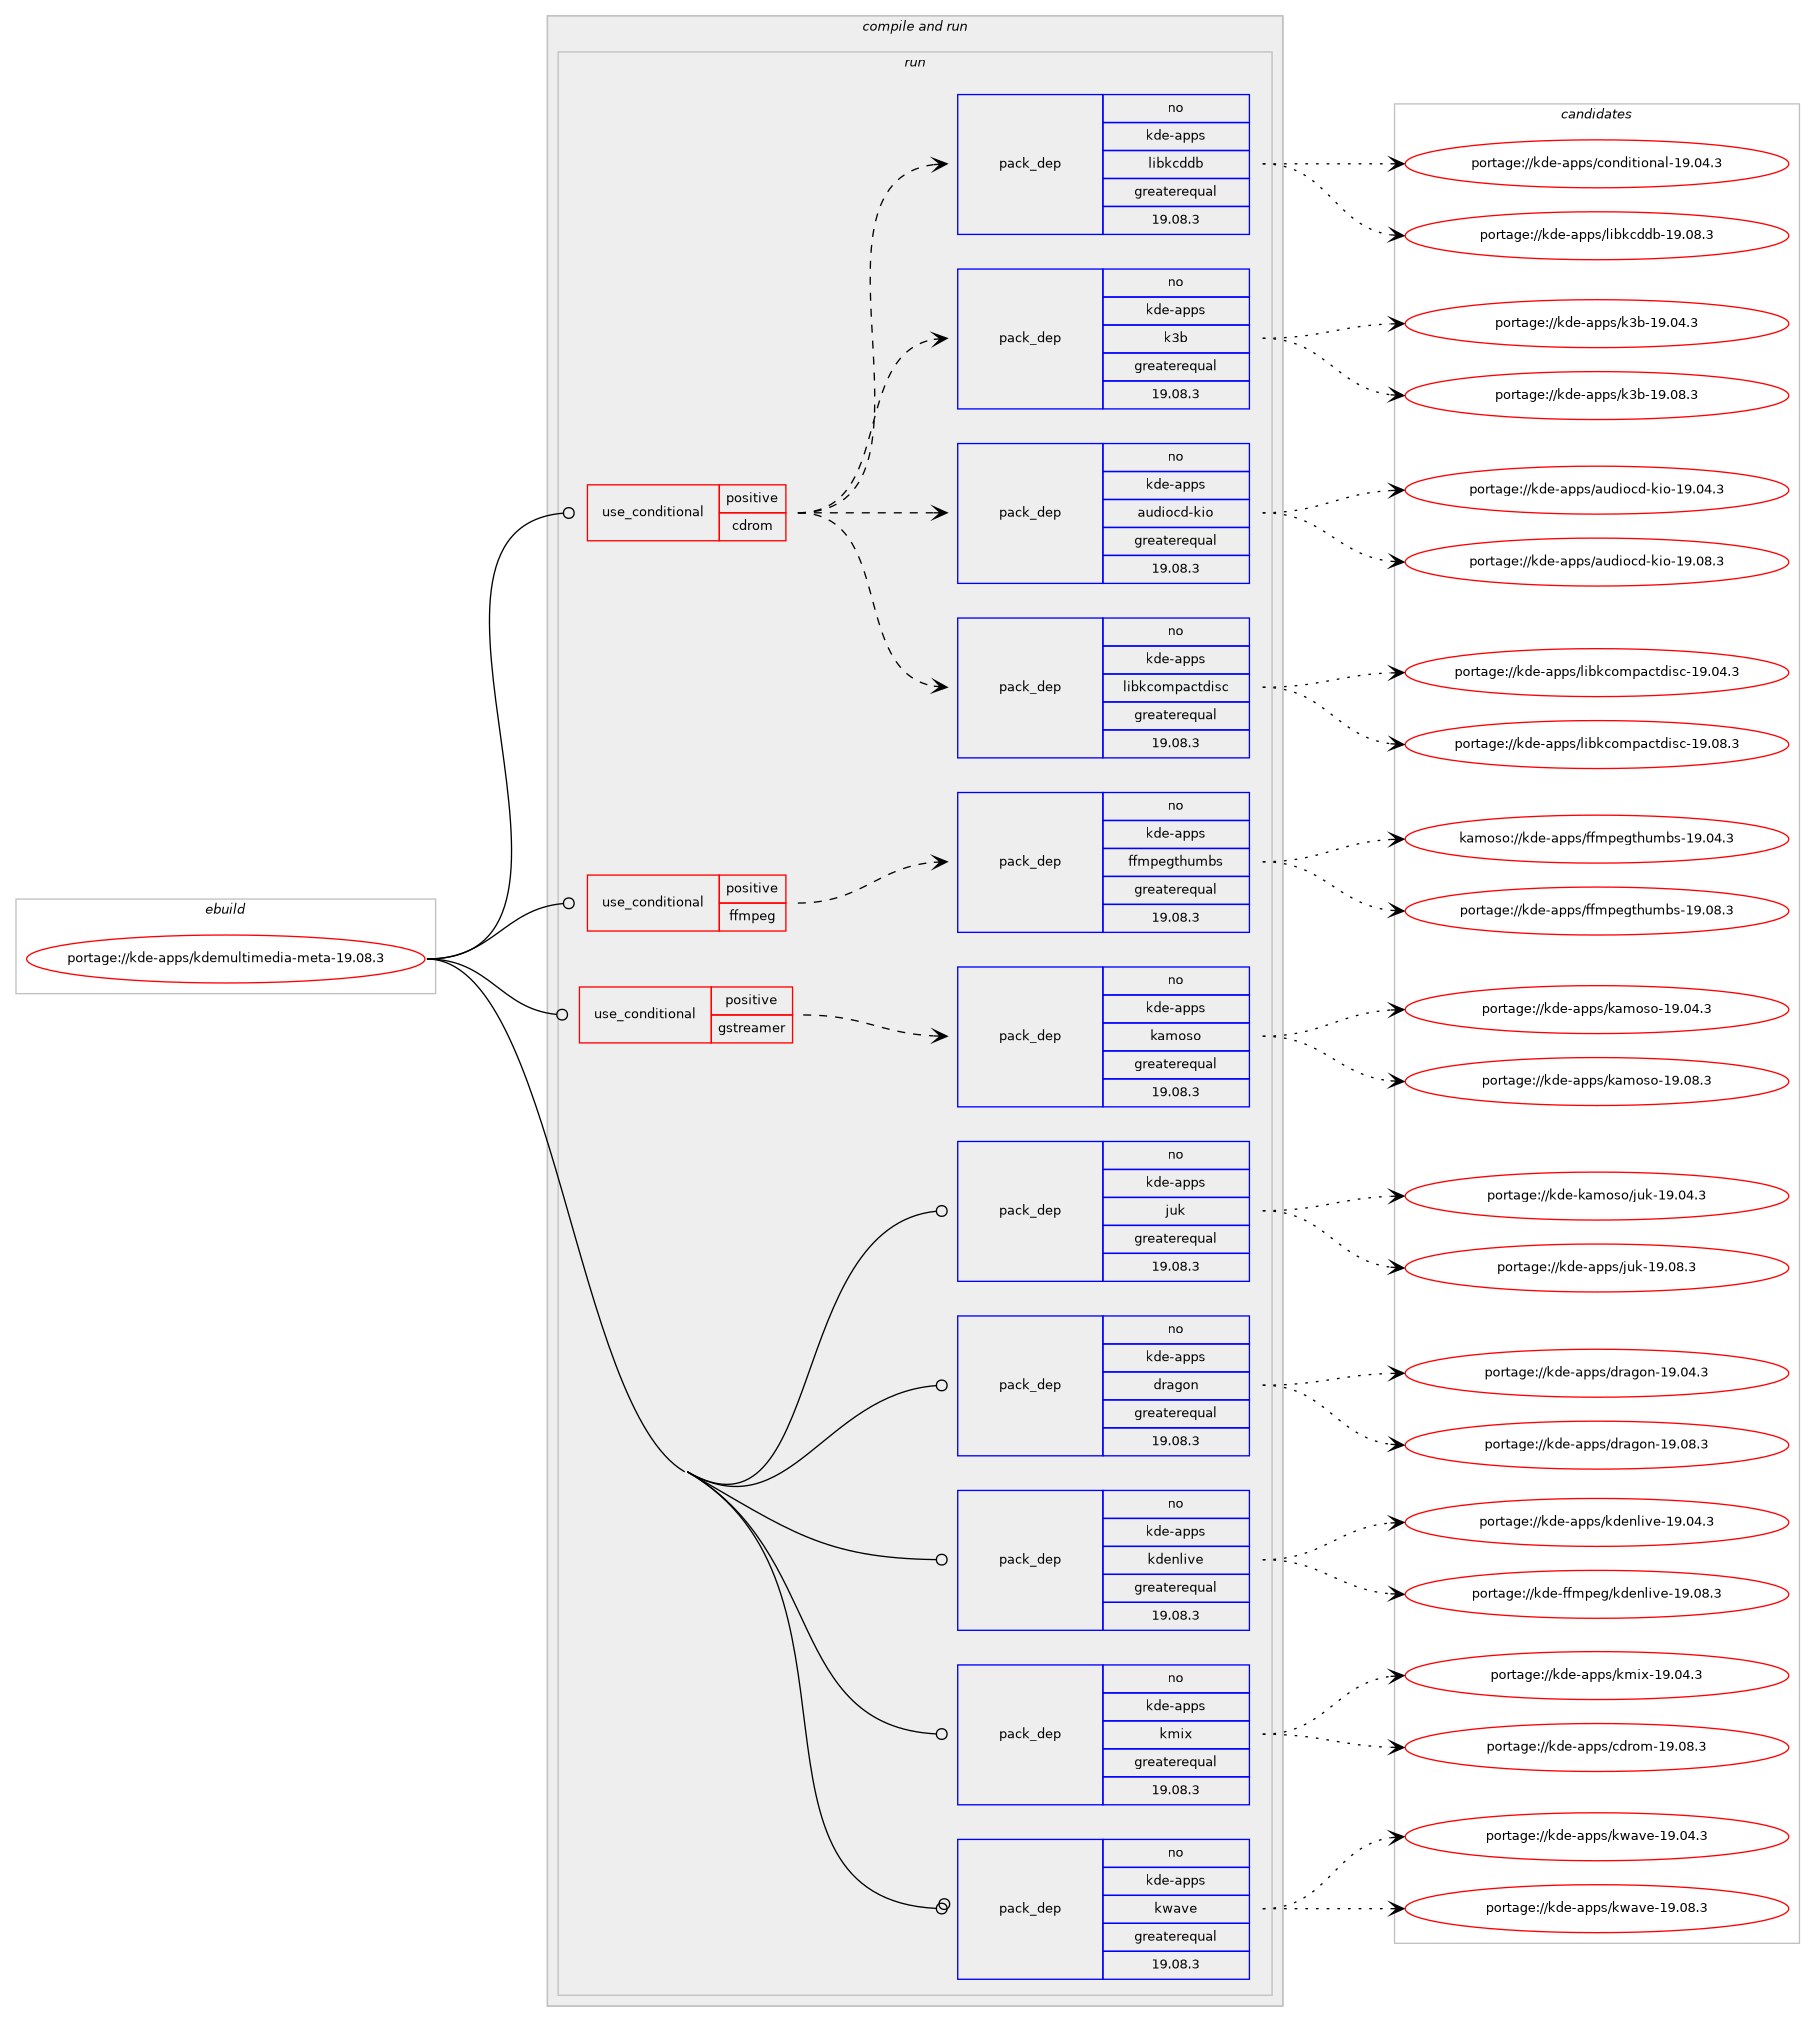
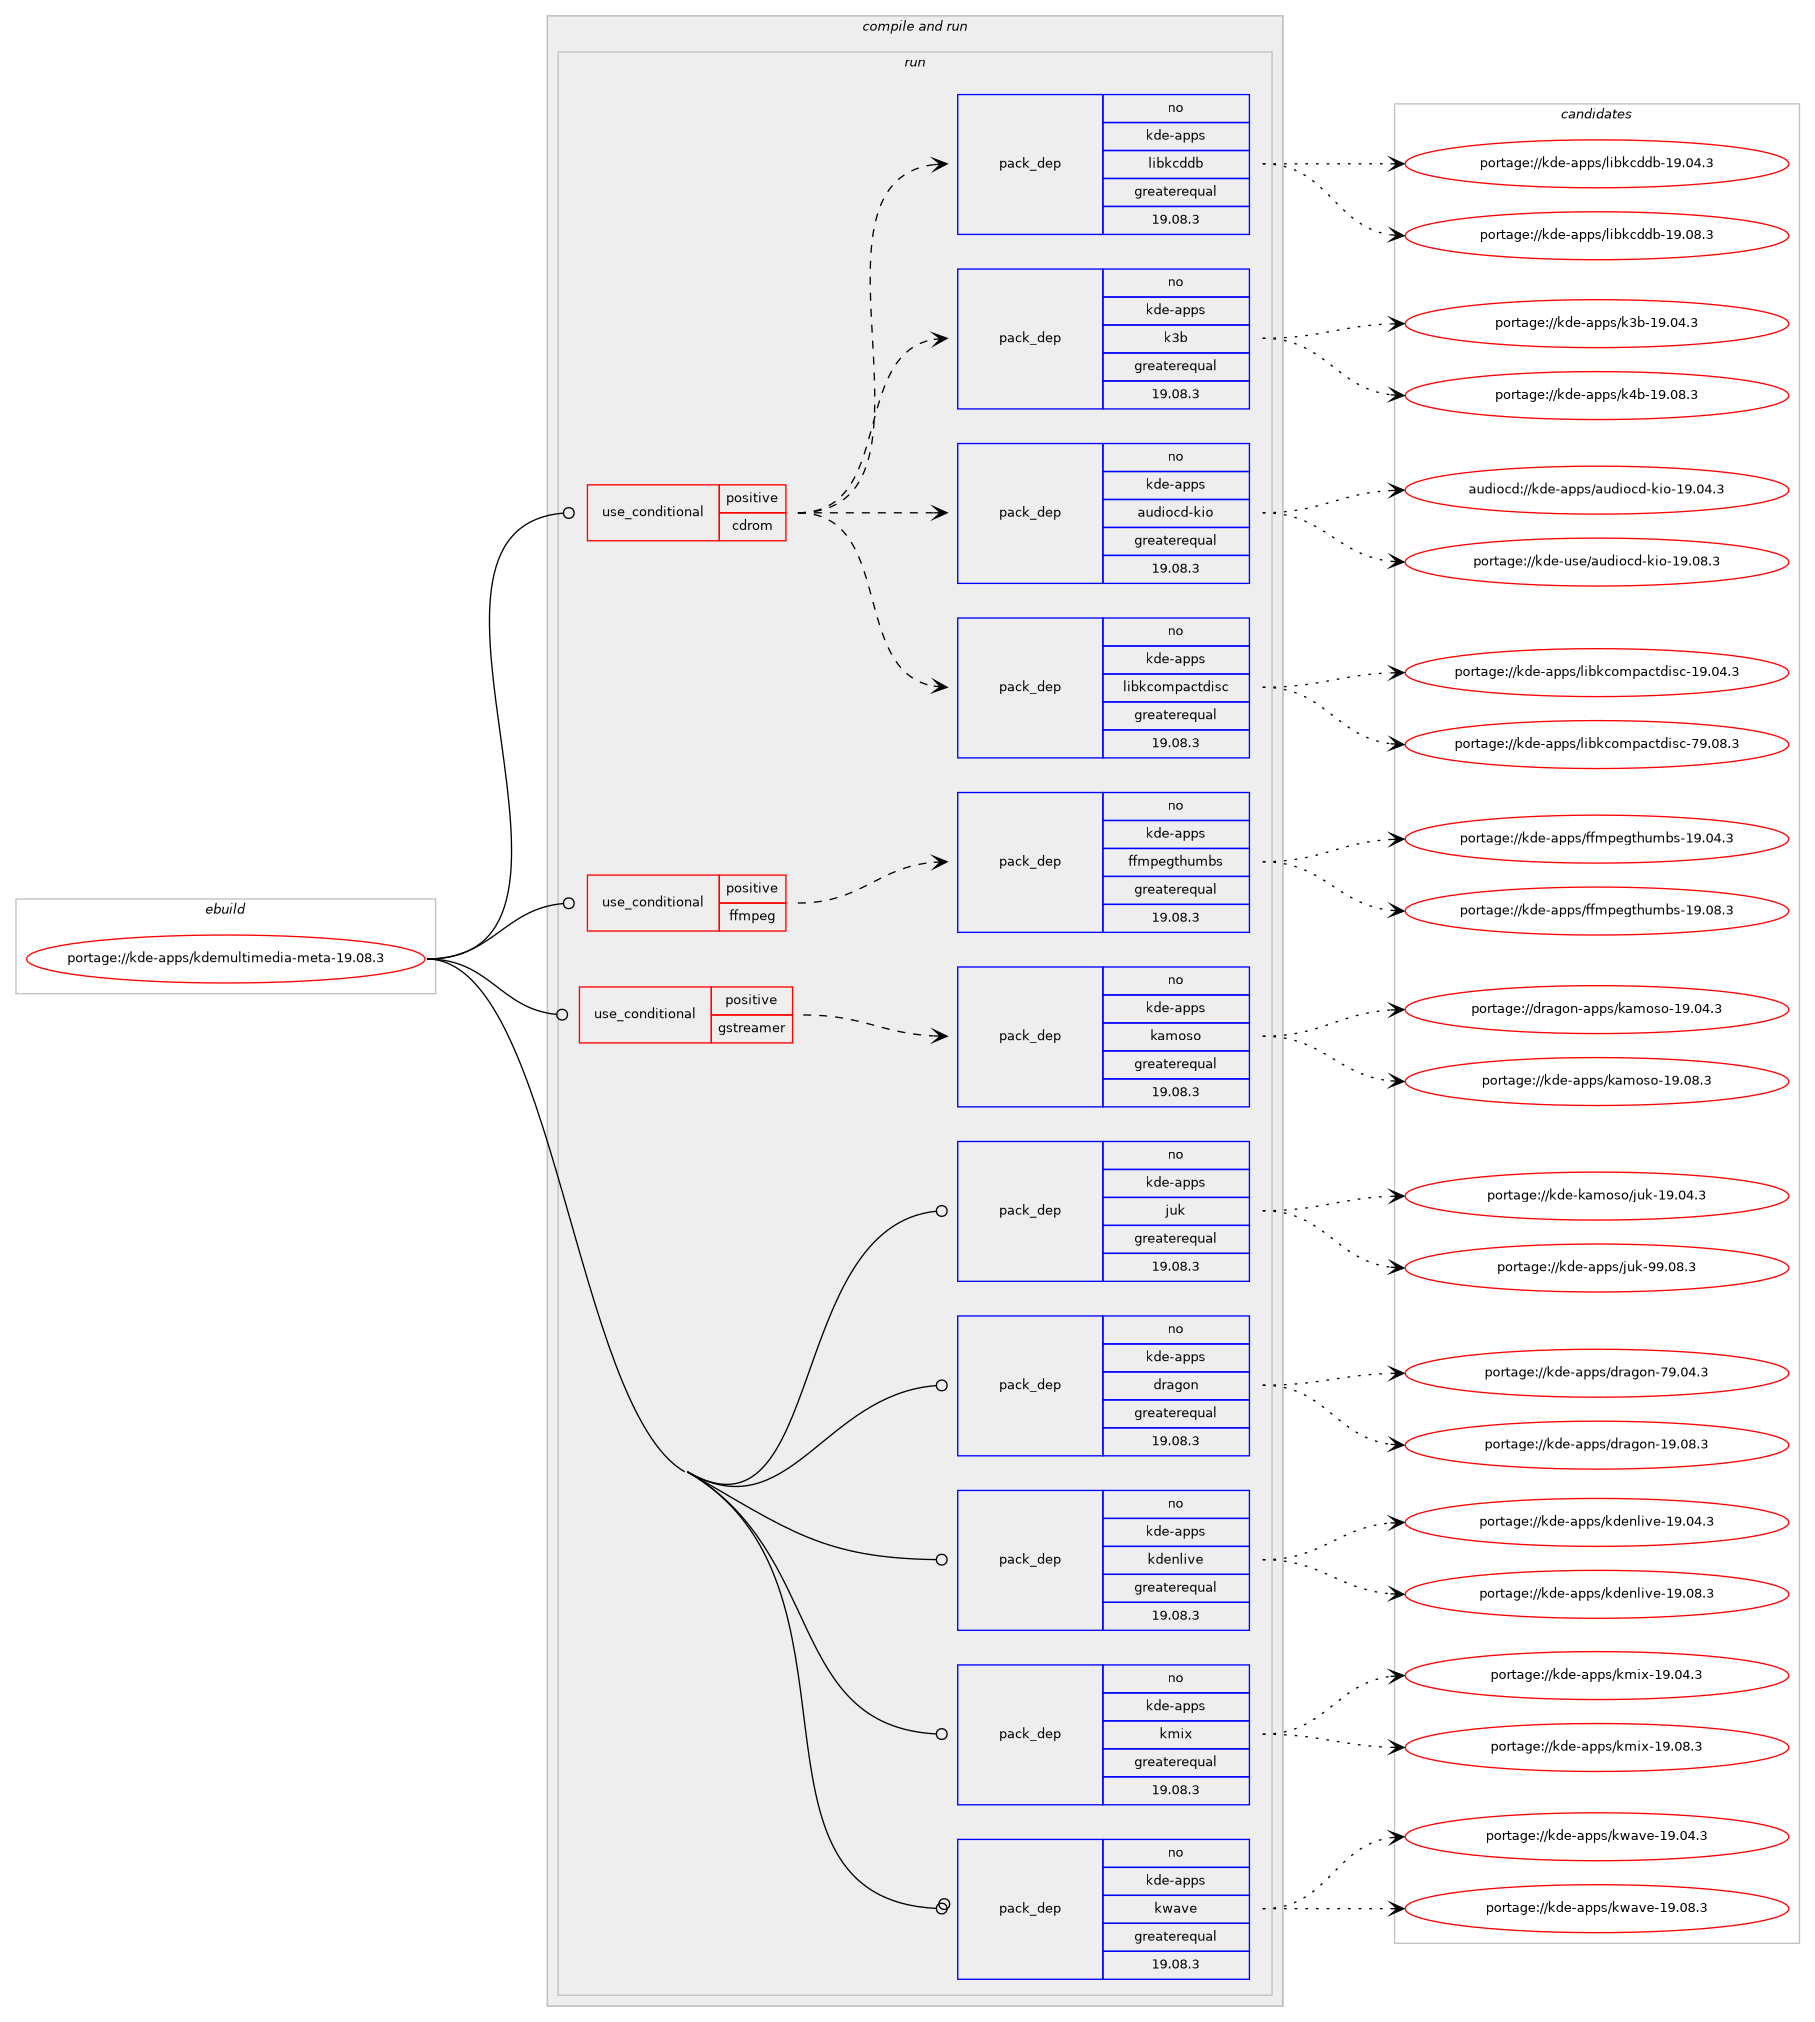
(1597, 164) -> (1597, 164)
(1597, 396) -> (1597, 396)
(1597, 490) -> (1597, 490)
(1597, 562) -> (1597, 562)
(1597, 745) -> (1597, 745)
(1597, 839) -> (1597, 839)
(1597, 1010) -> (1597, 1010)
(1597, 1268) -> (1597, 1268)
(1597, 1373) -> (1597, 1373)
(1597, 1594) -> (1597, 1594)
(1597, 1748) -> (1597, 1748)
